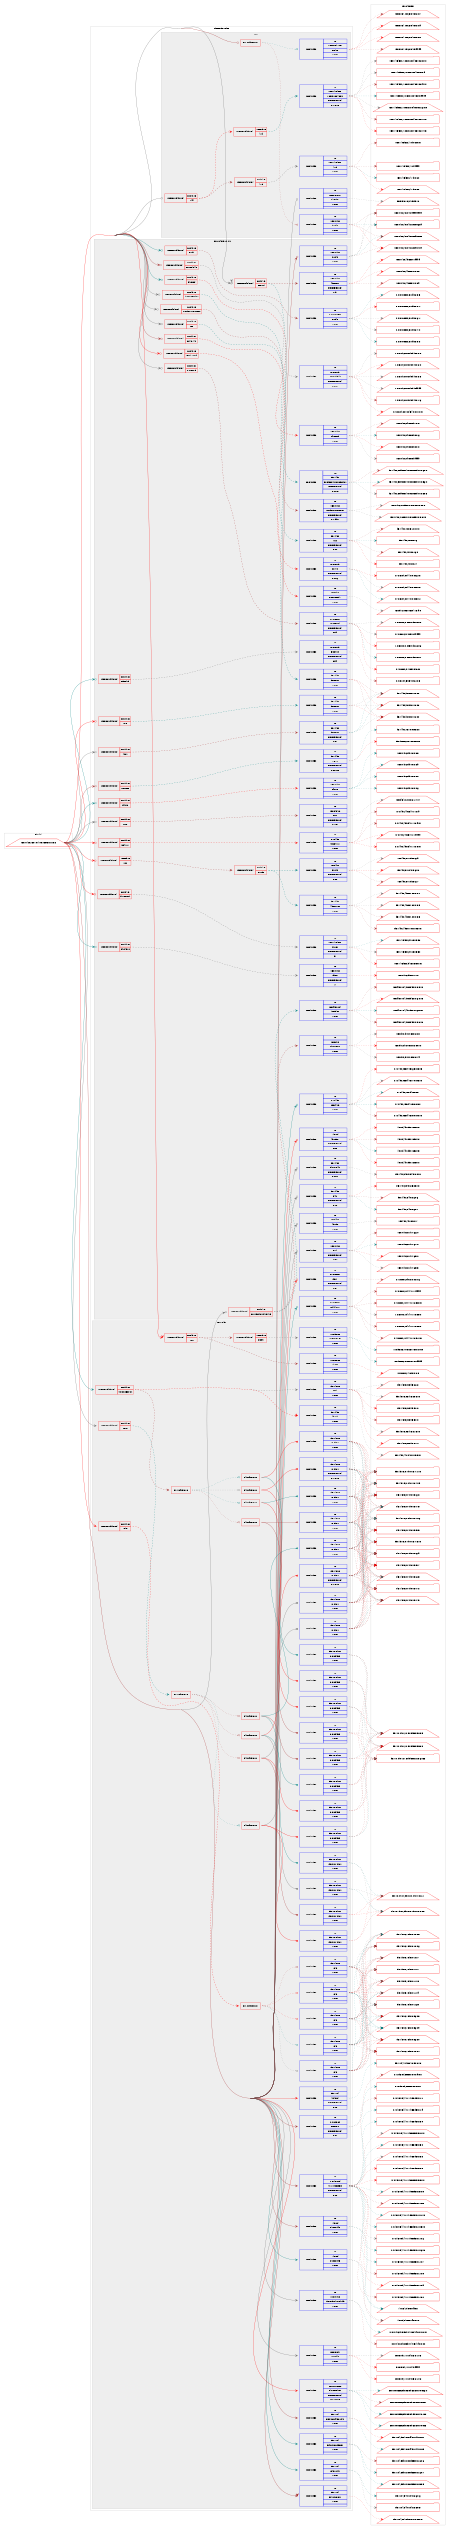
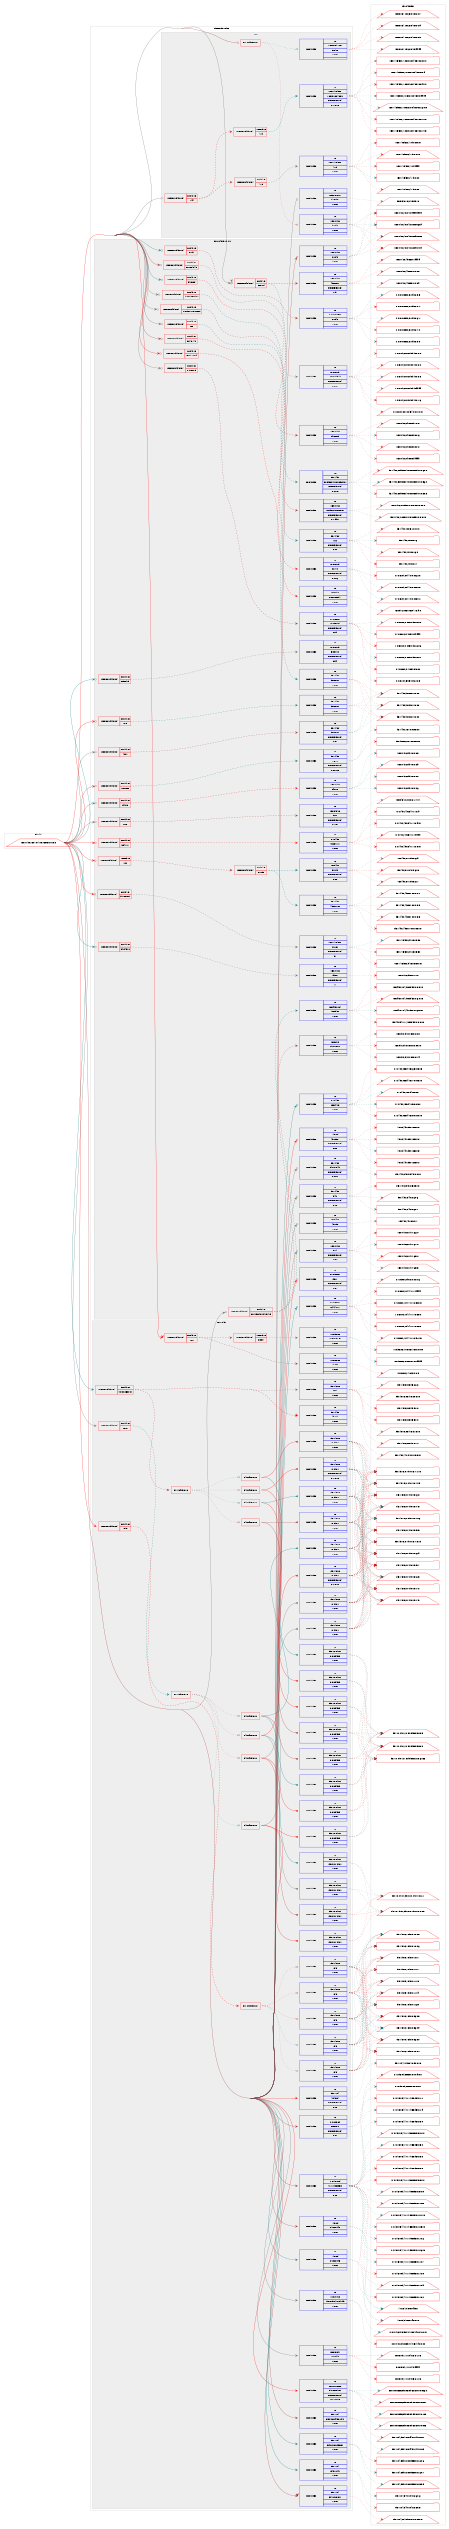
none -> (408, 154)
(408, 1022) -> (408, 1022)
